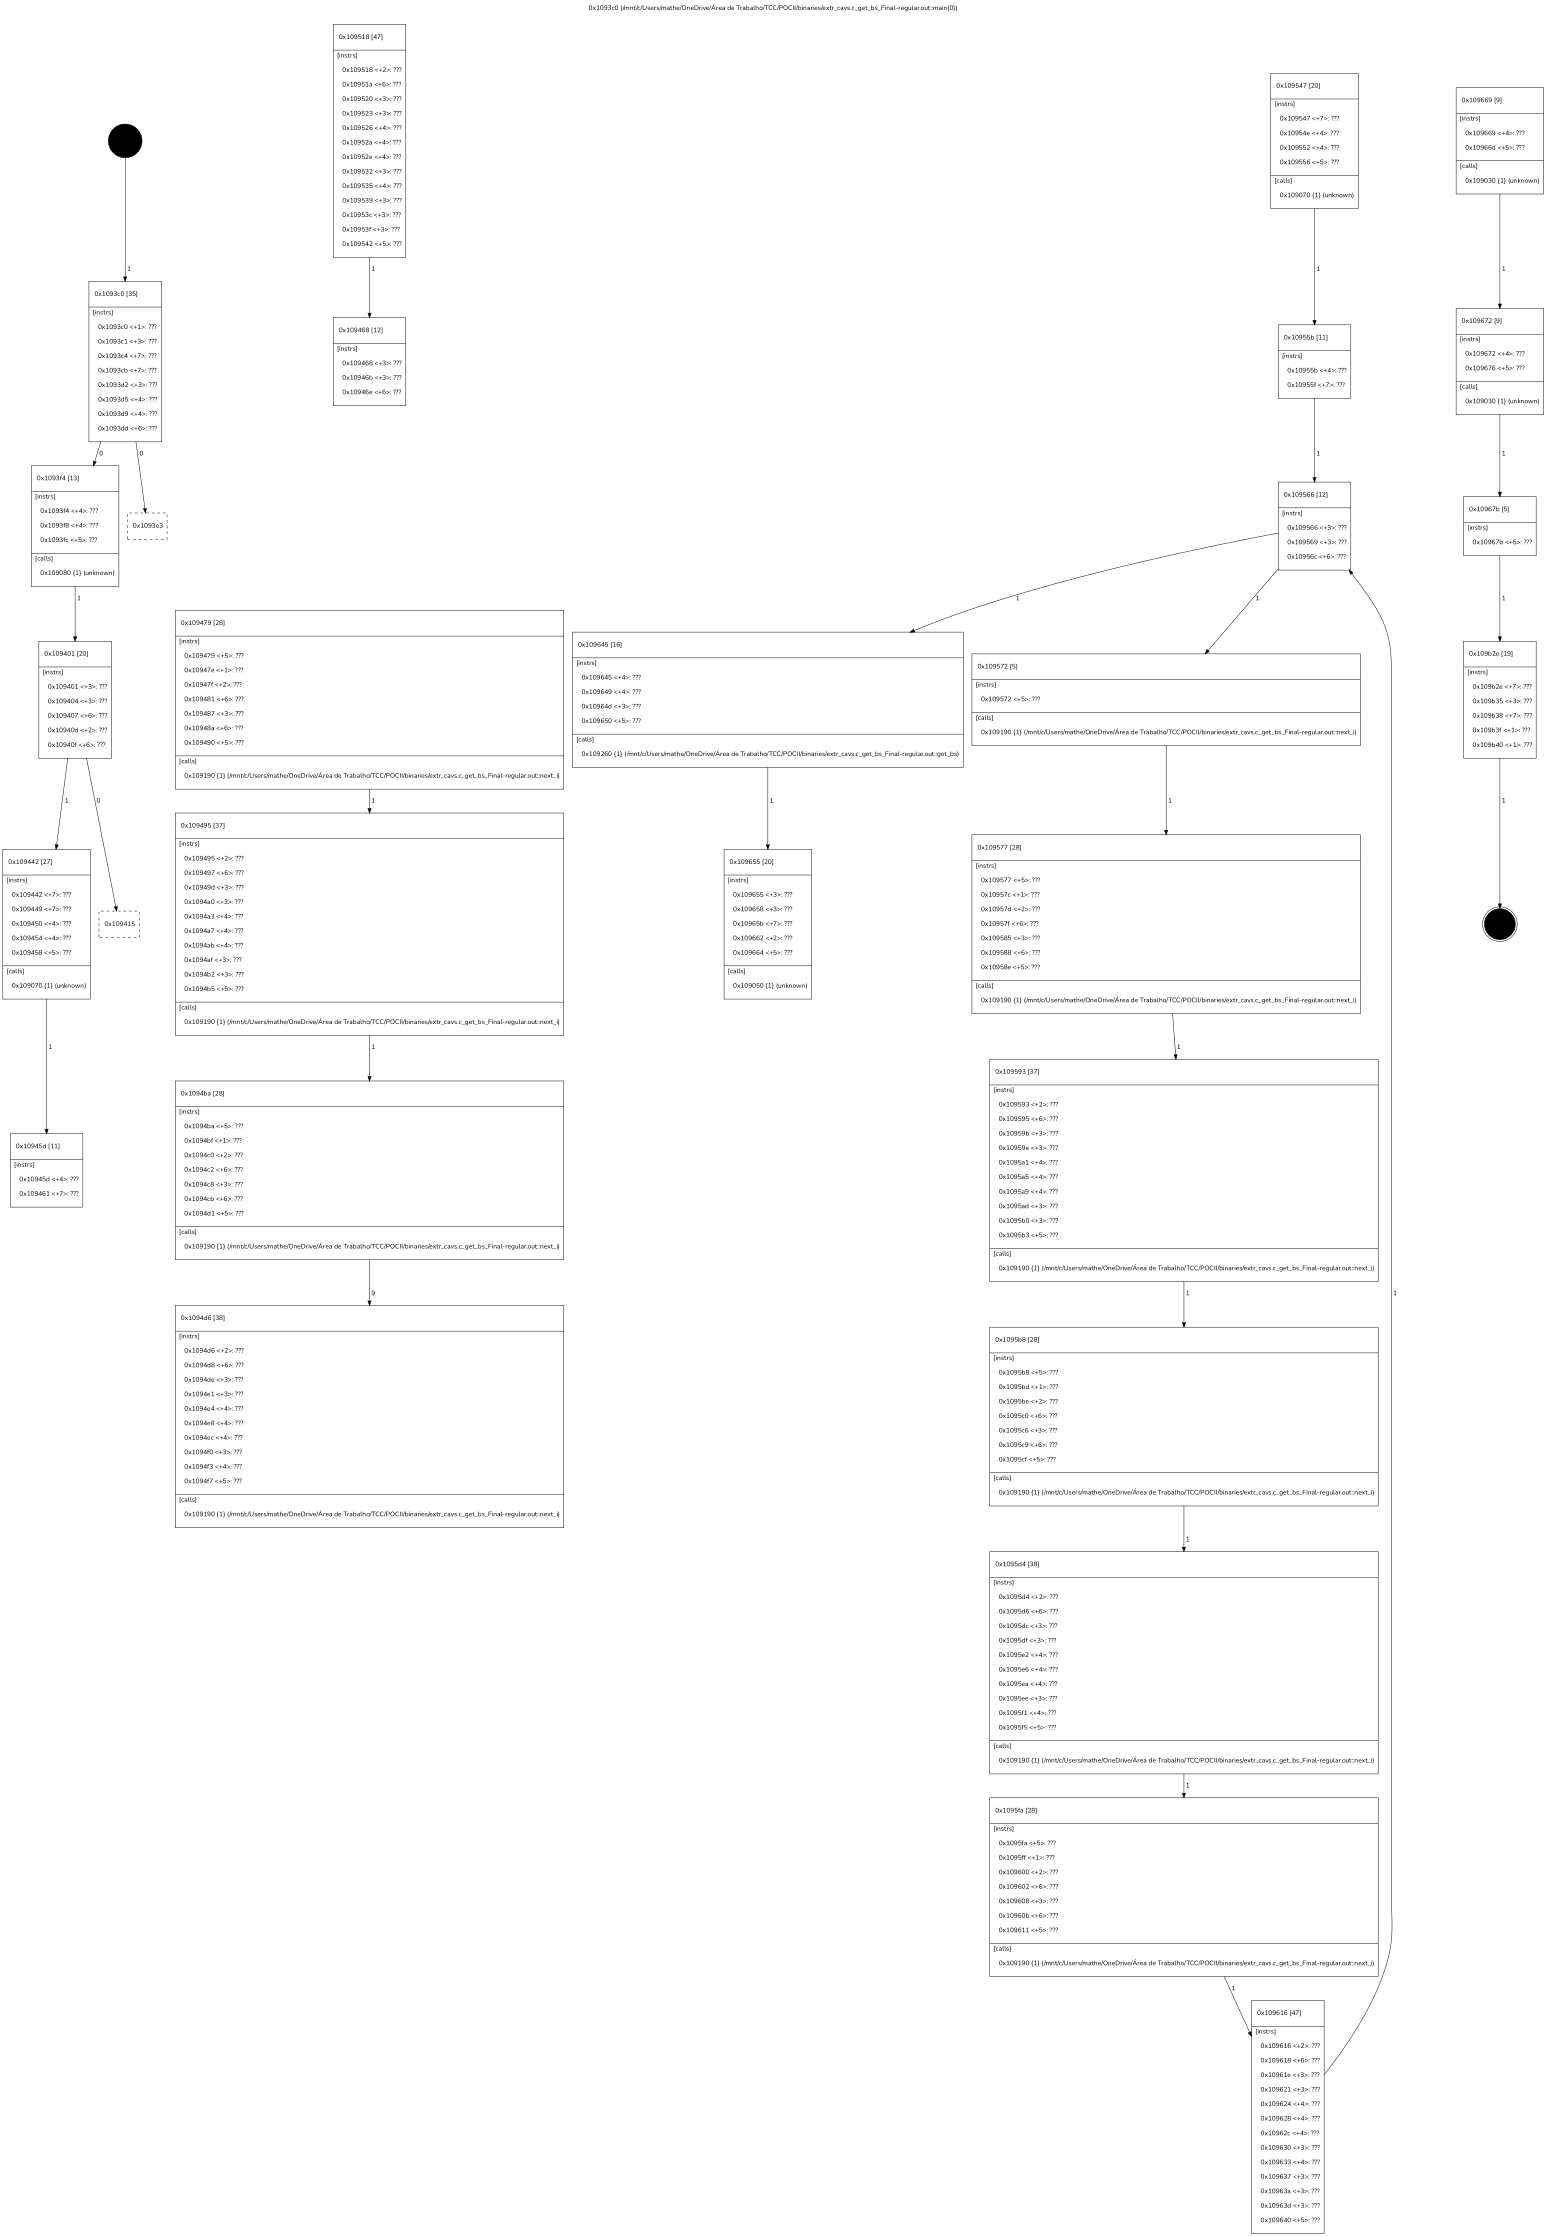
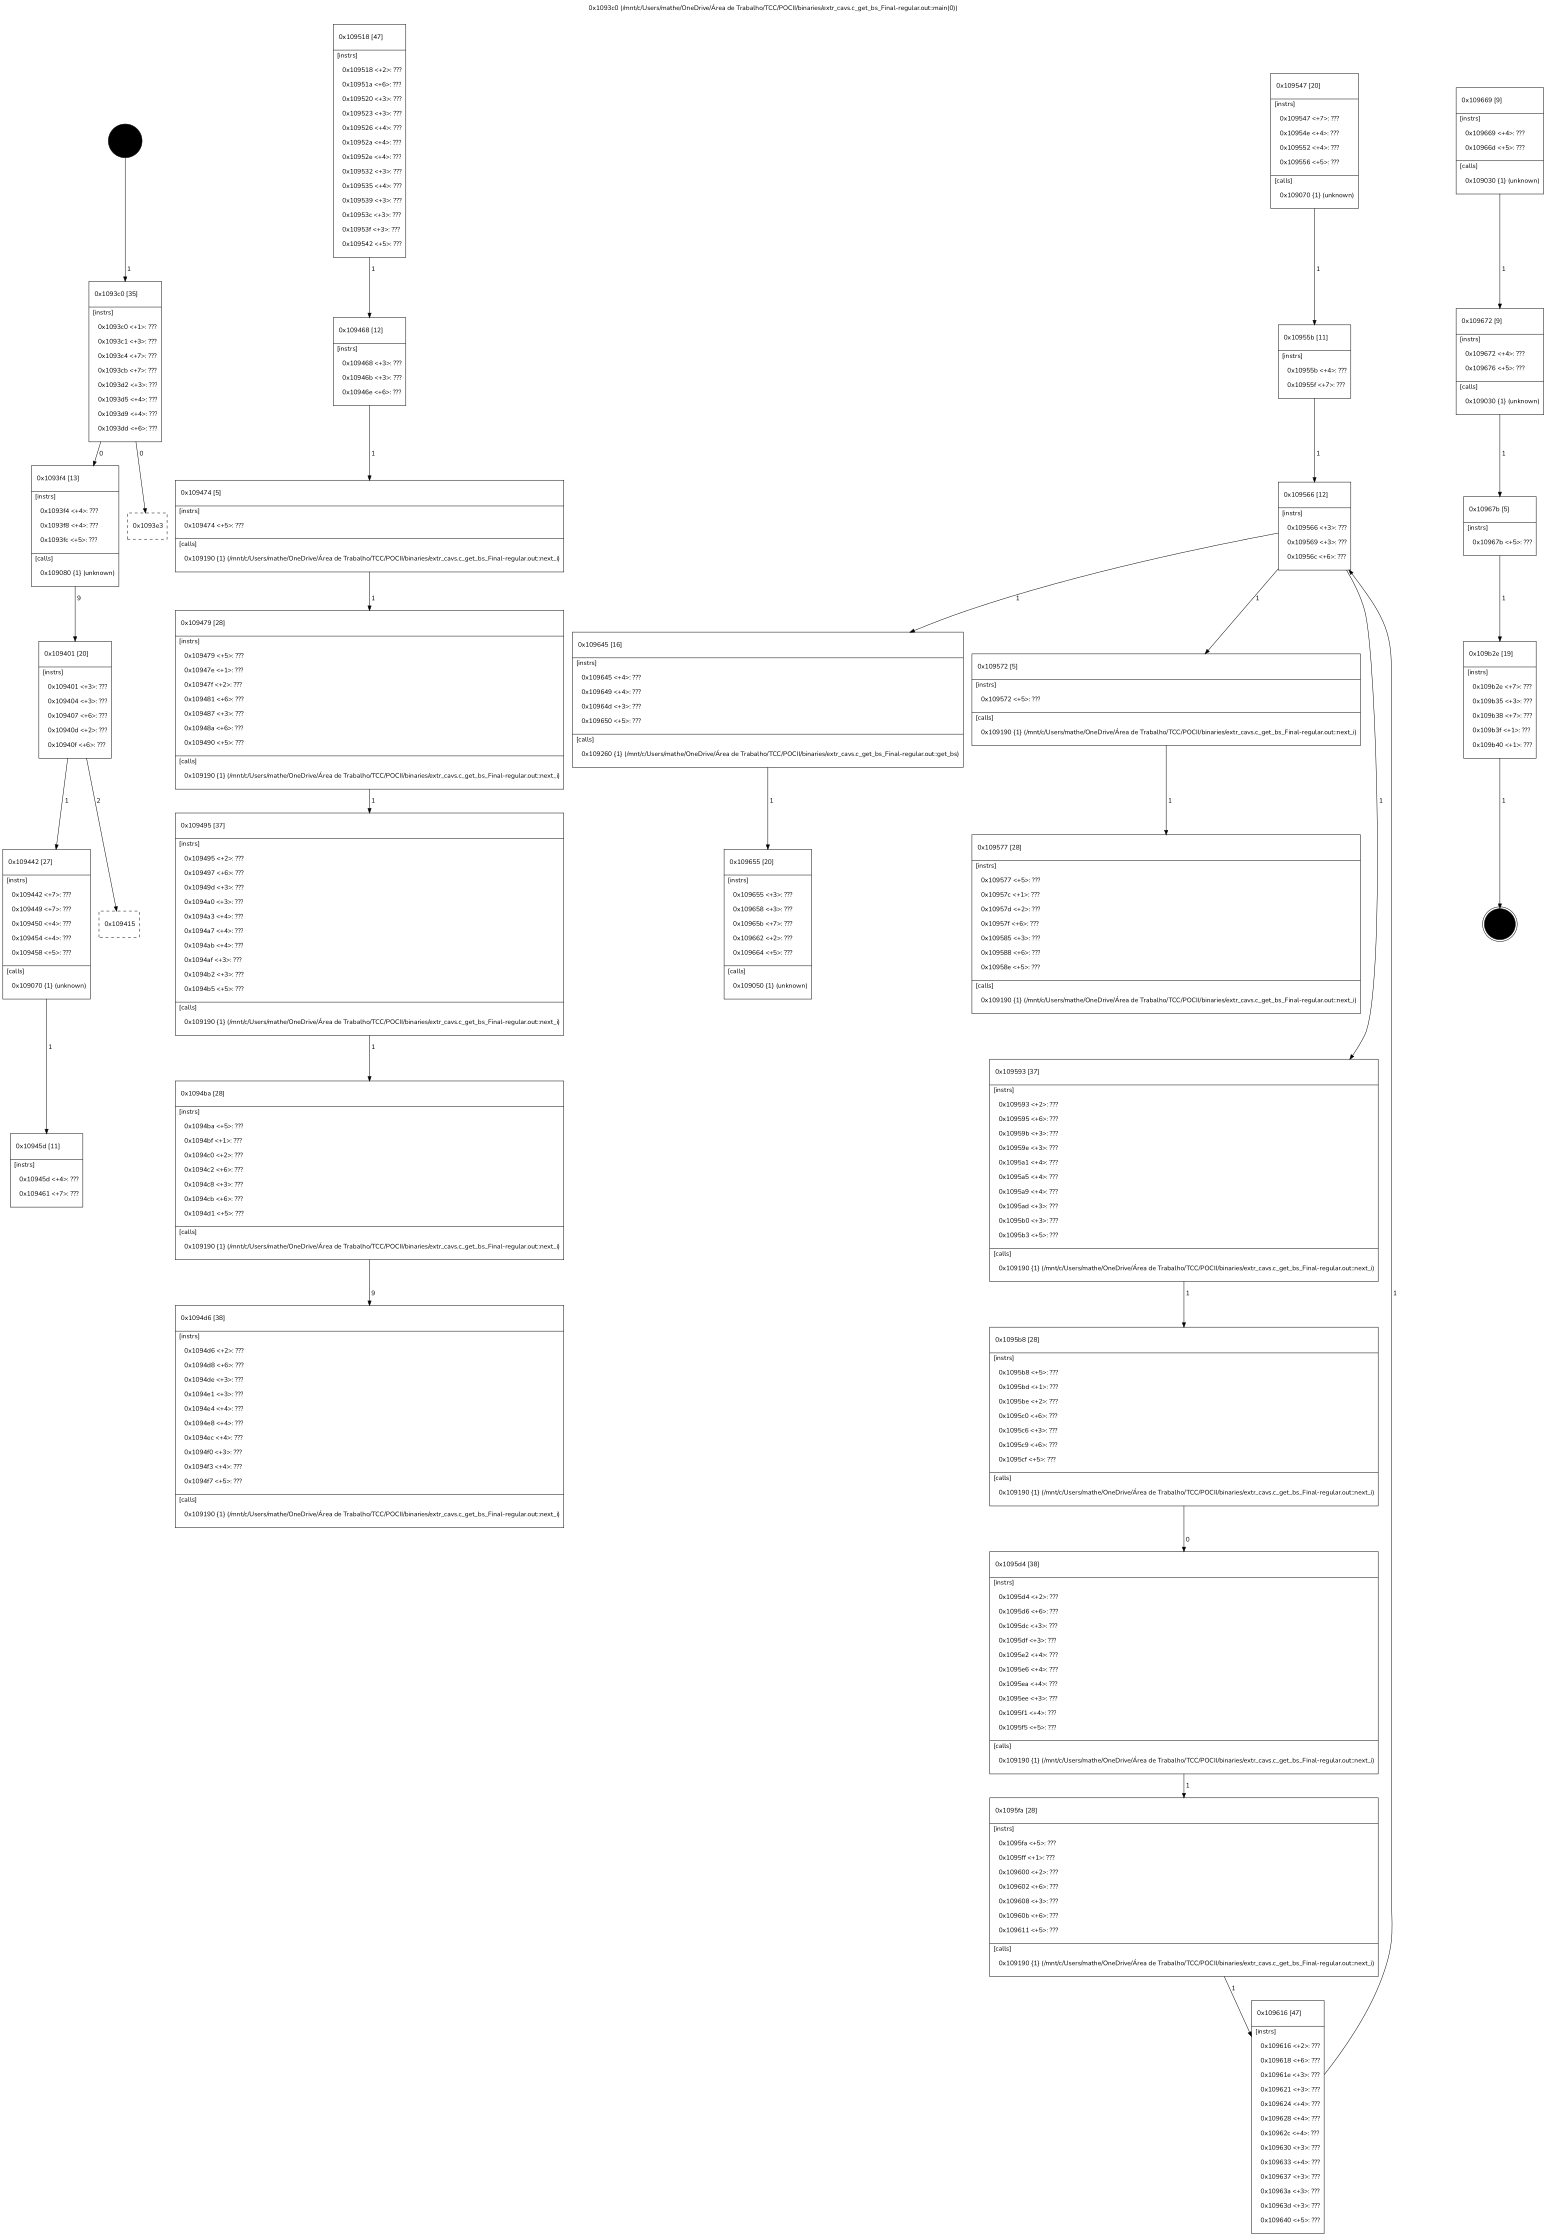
none -> (370, 526)
(78, 598) -> (78, 598)
(98, 801) -> (98, 801)
(1174, 1034) -> (1377, 813)
(1187, 1540) -> (1187, 1540)
